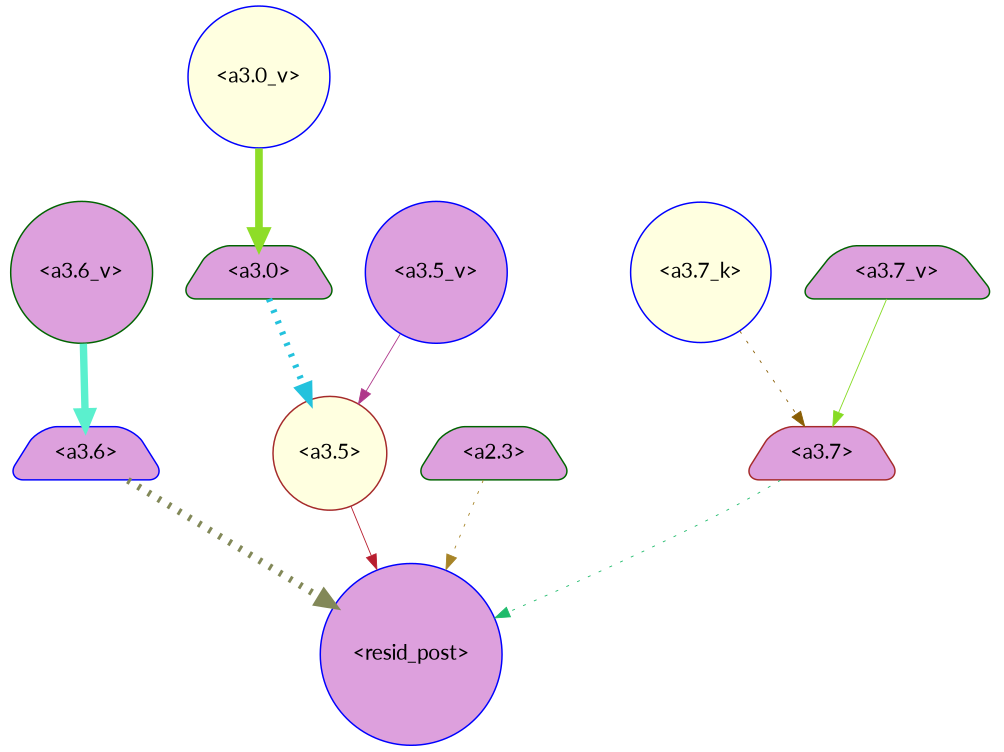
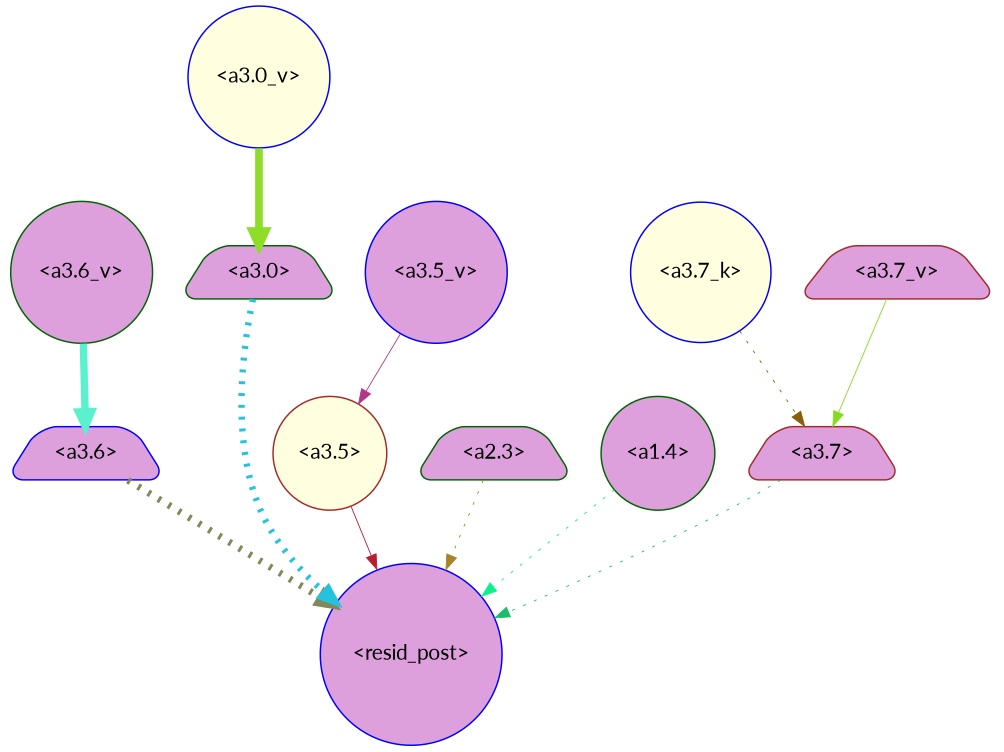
(897, 272) -> (897, 272)
(286, 343) -> (246, 458)
none -> (658, 453)
